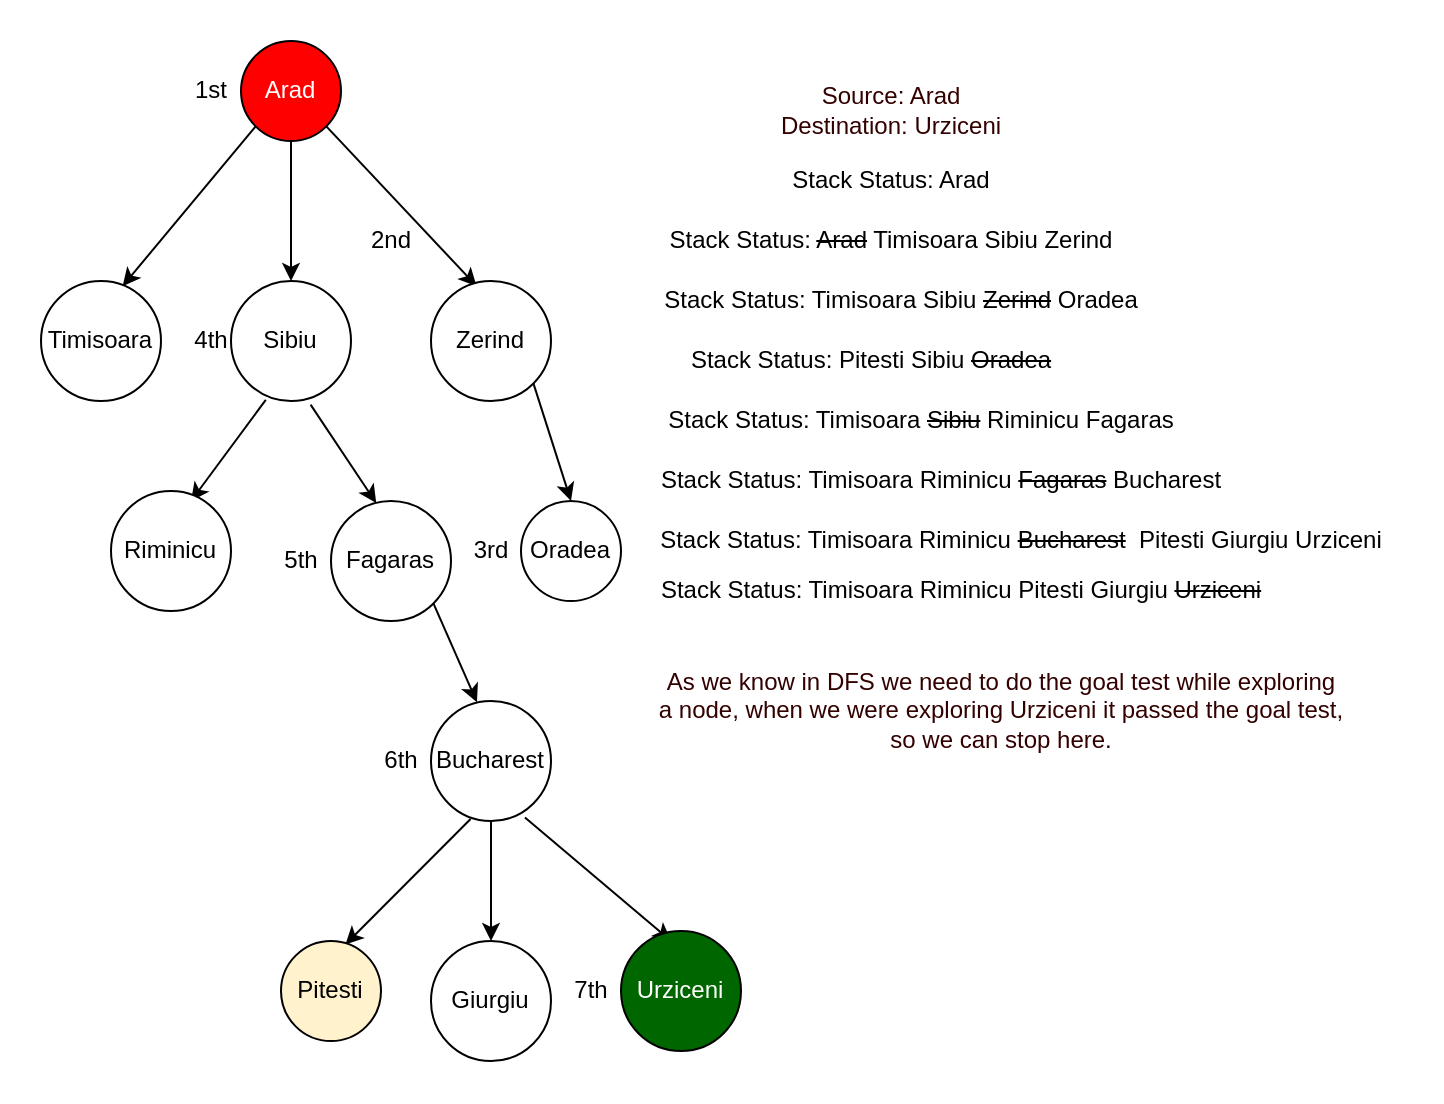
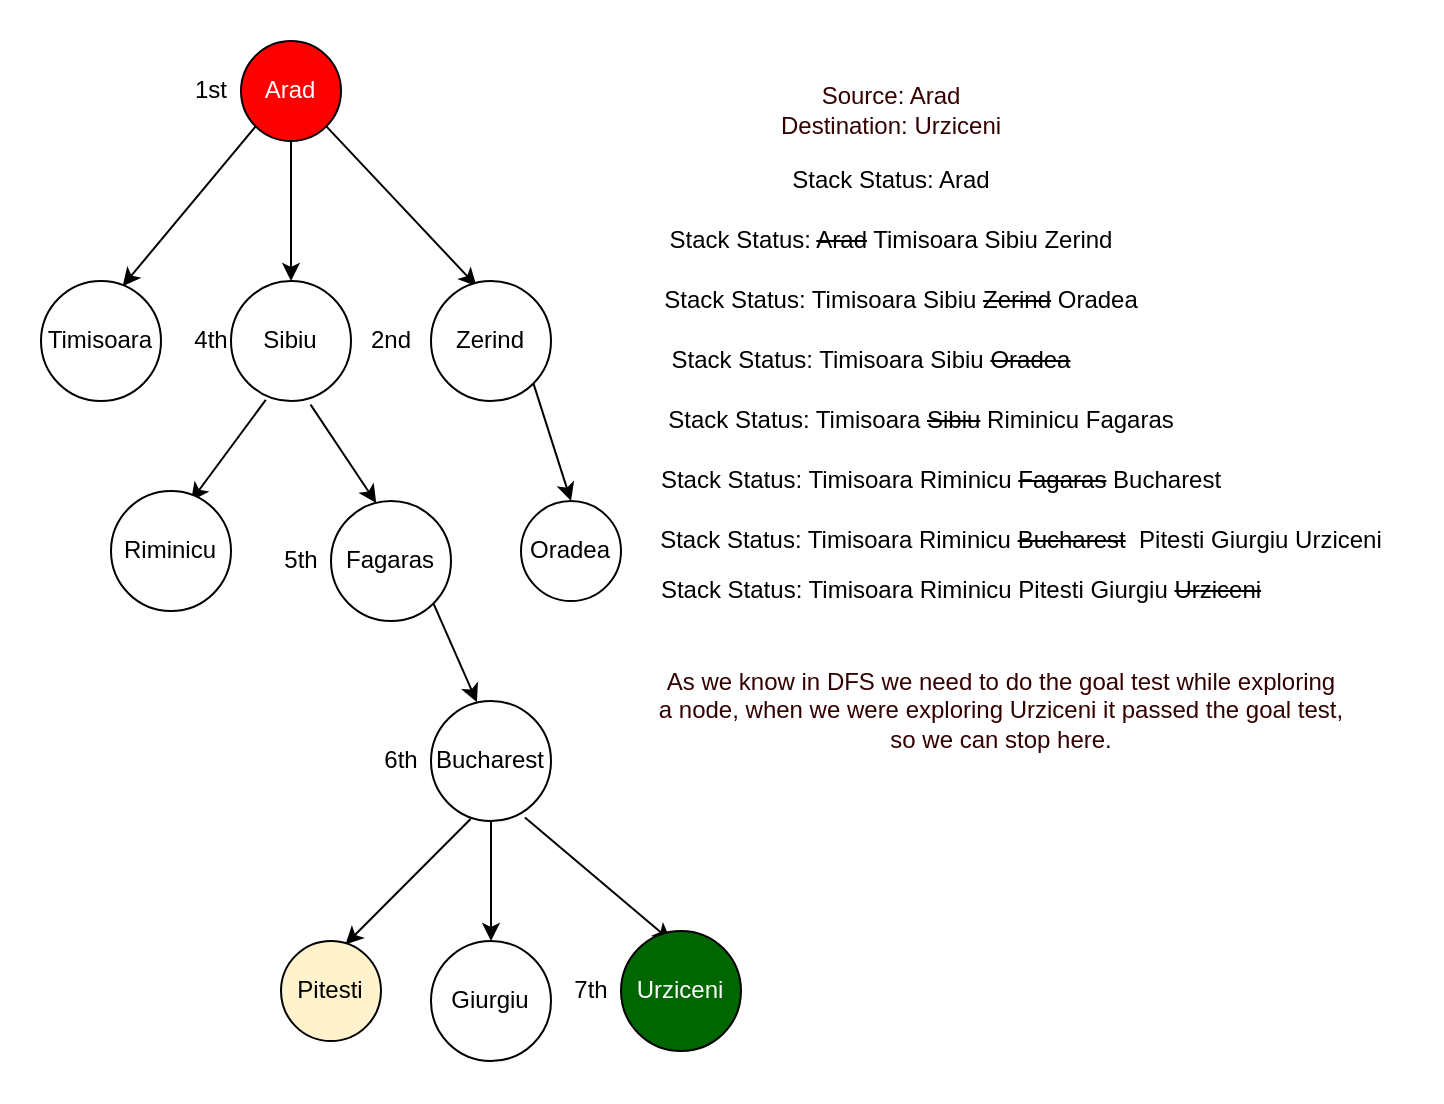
(391, 241) -> (391, 341)
(872, 361) -> (872, 361)
(491, 551) -> none
